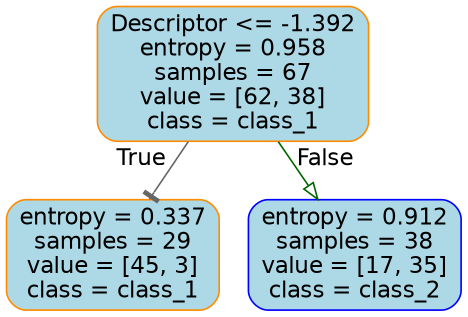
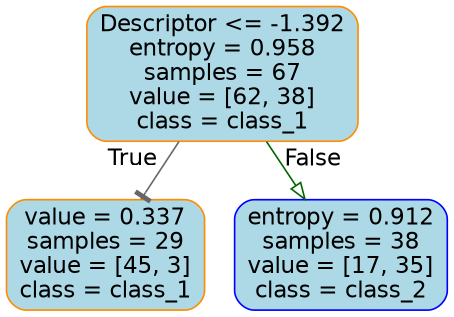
(113, 255) -> (106, 255)
